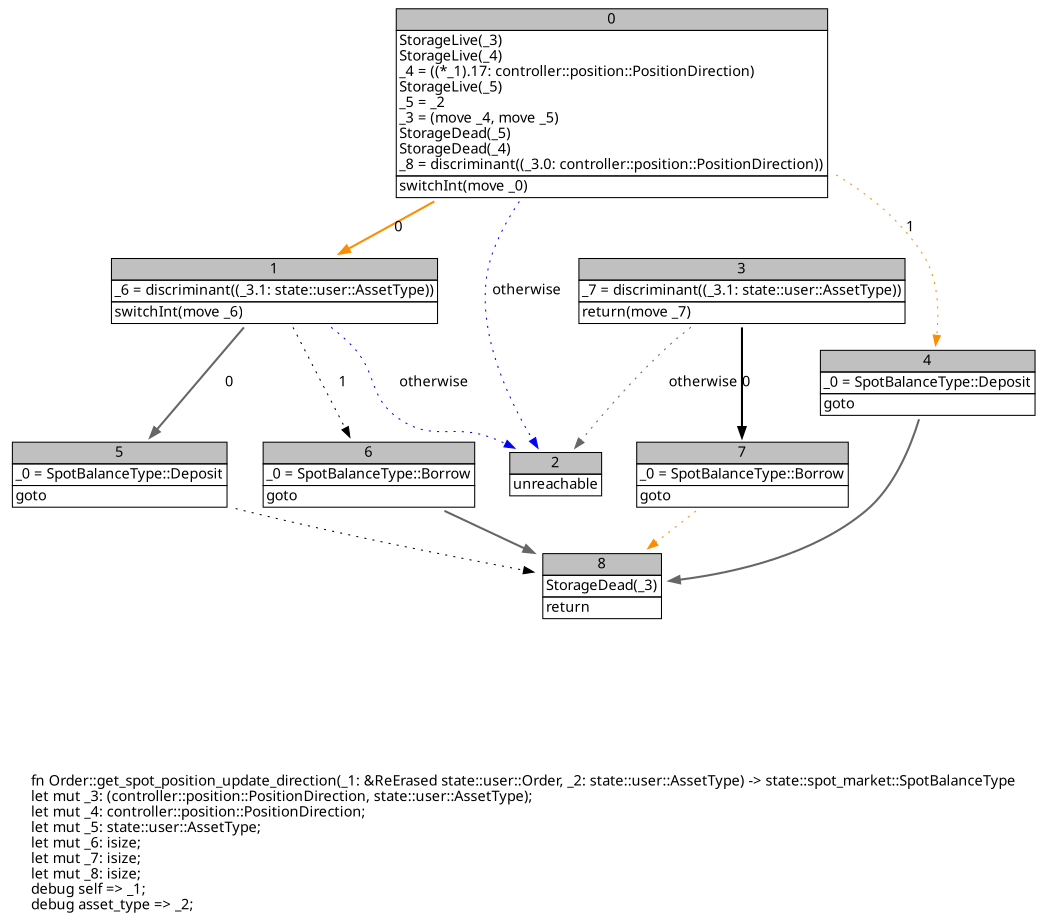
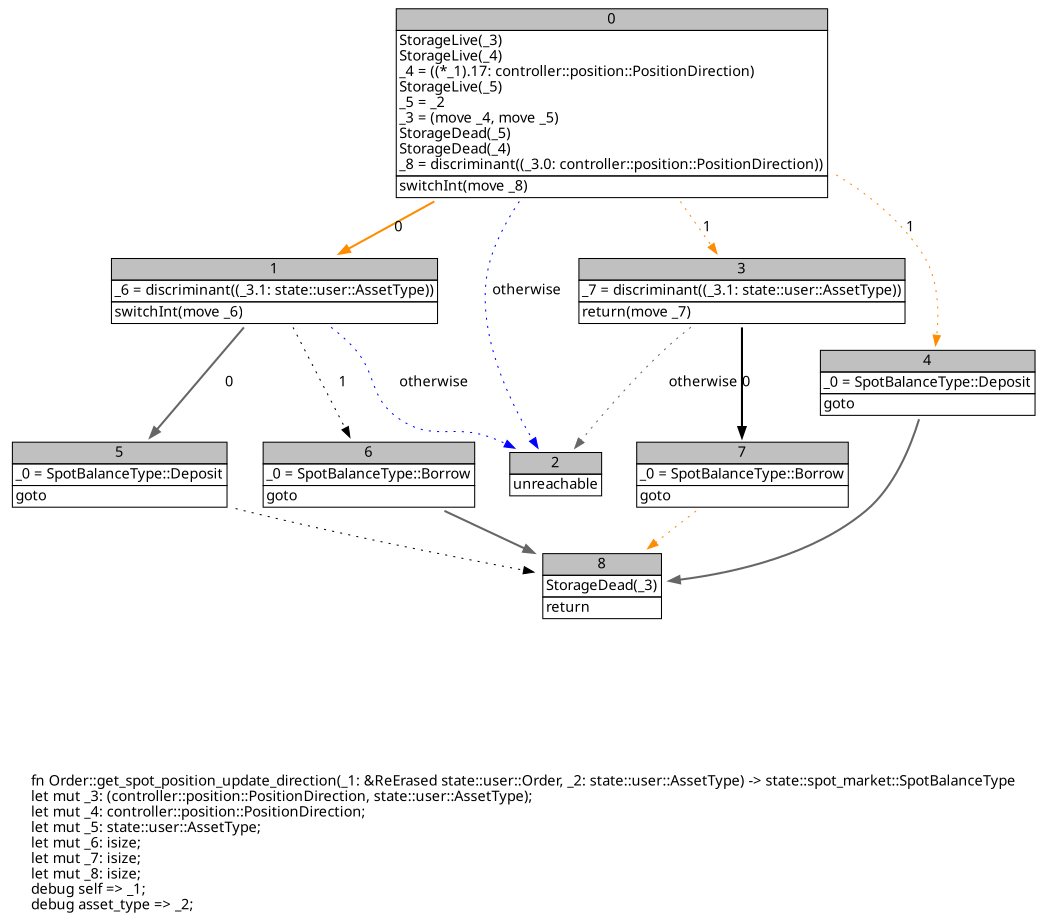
(464, 186) -> (464, 186)
none -> (696, 223)
